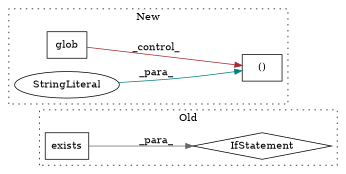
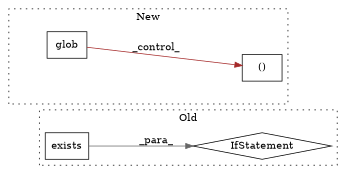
(67, 85) -> none
